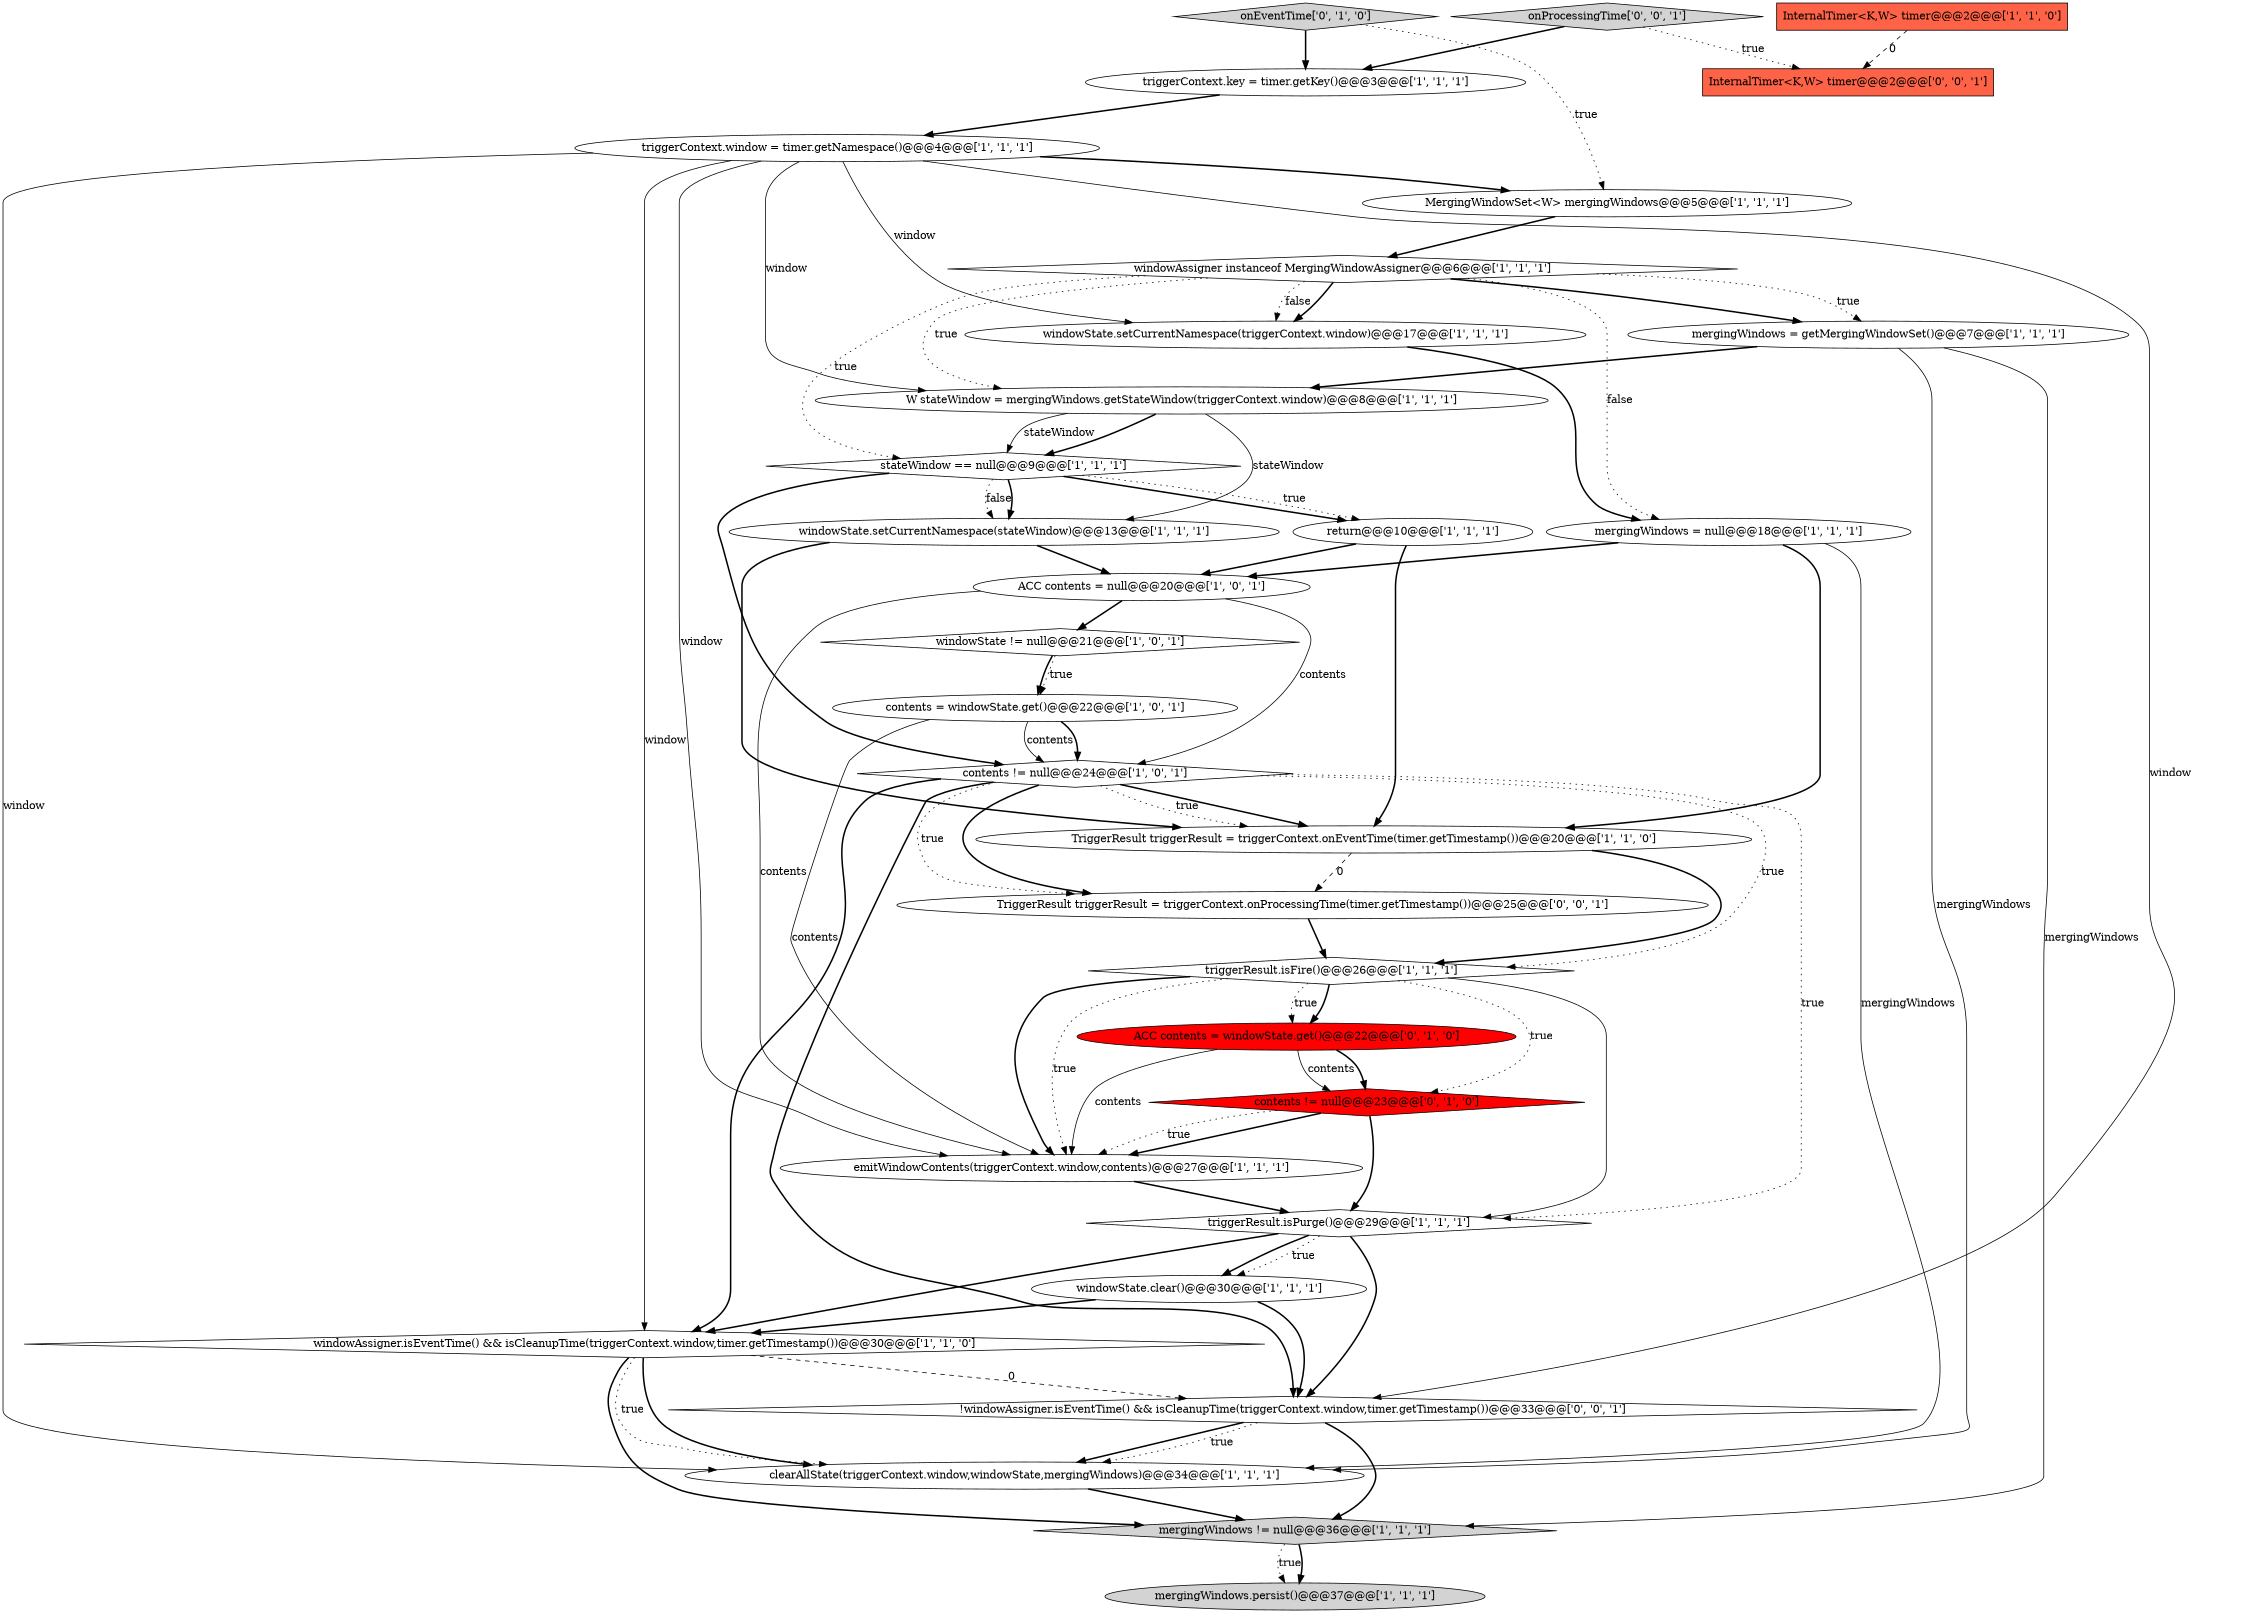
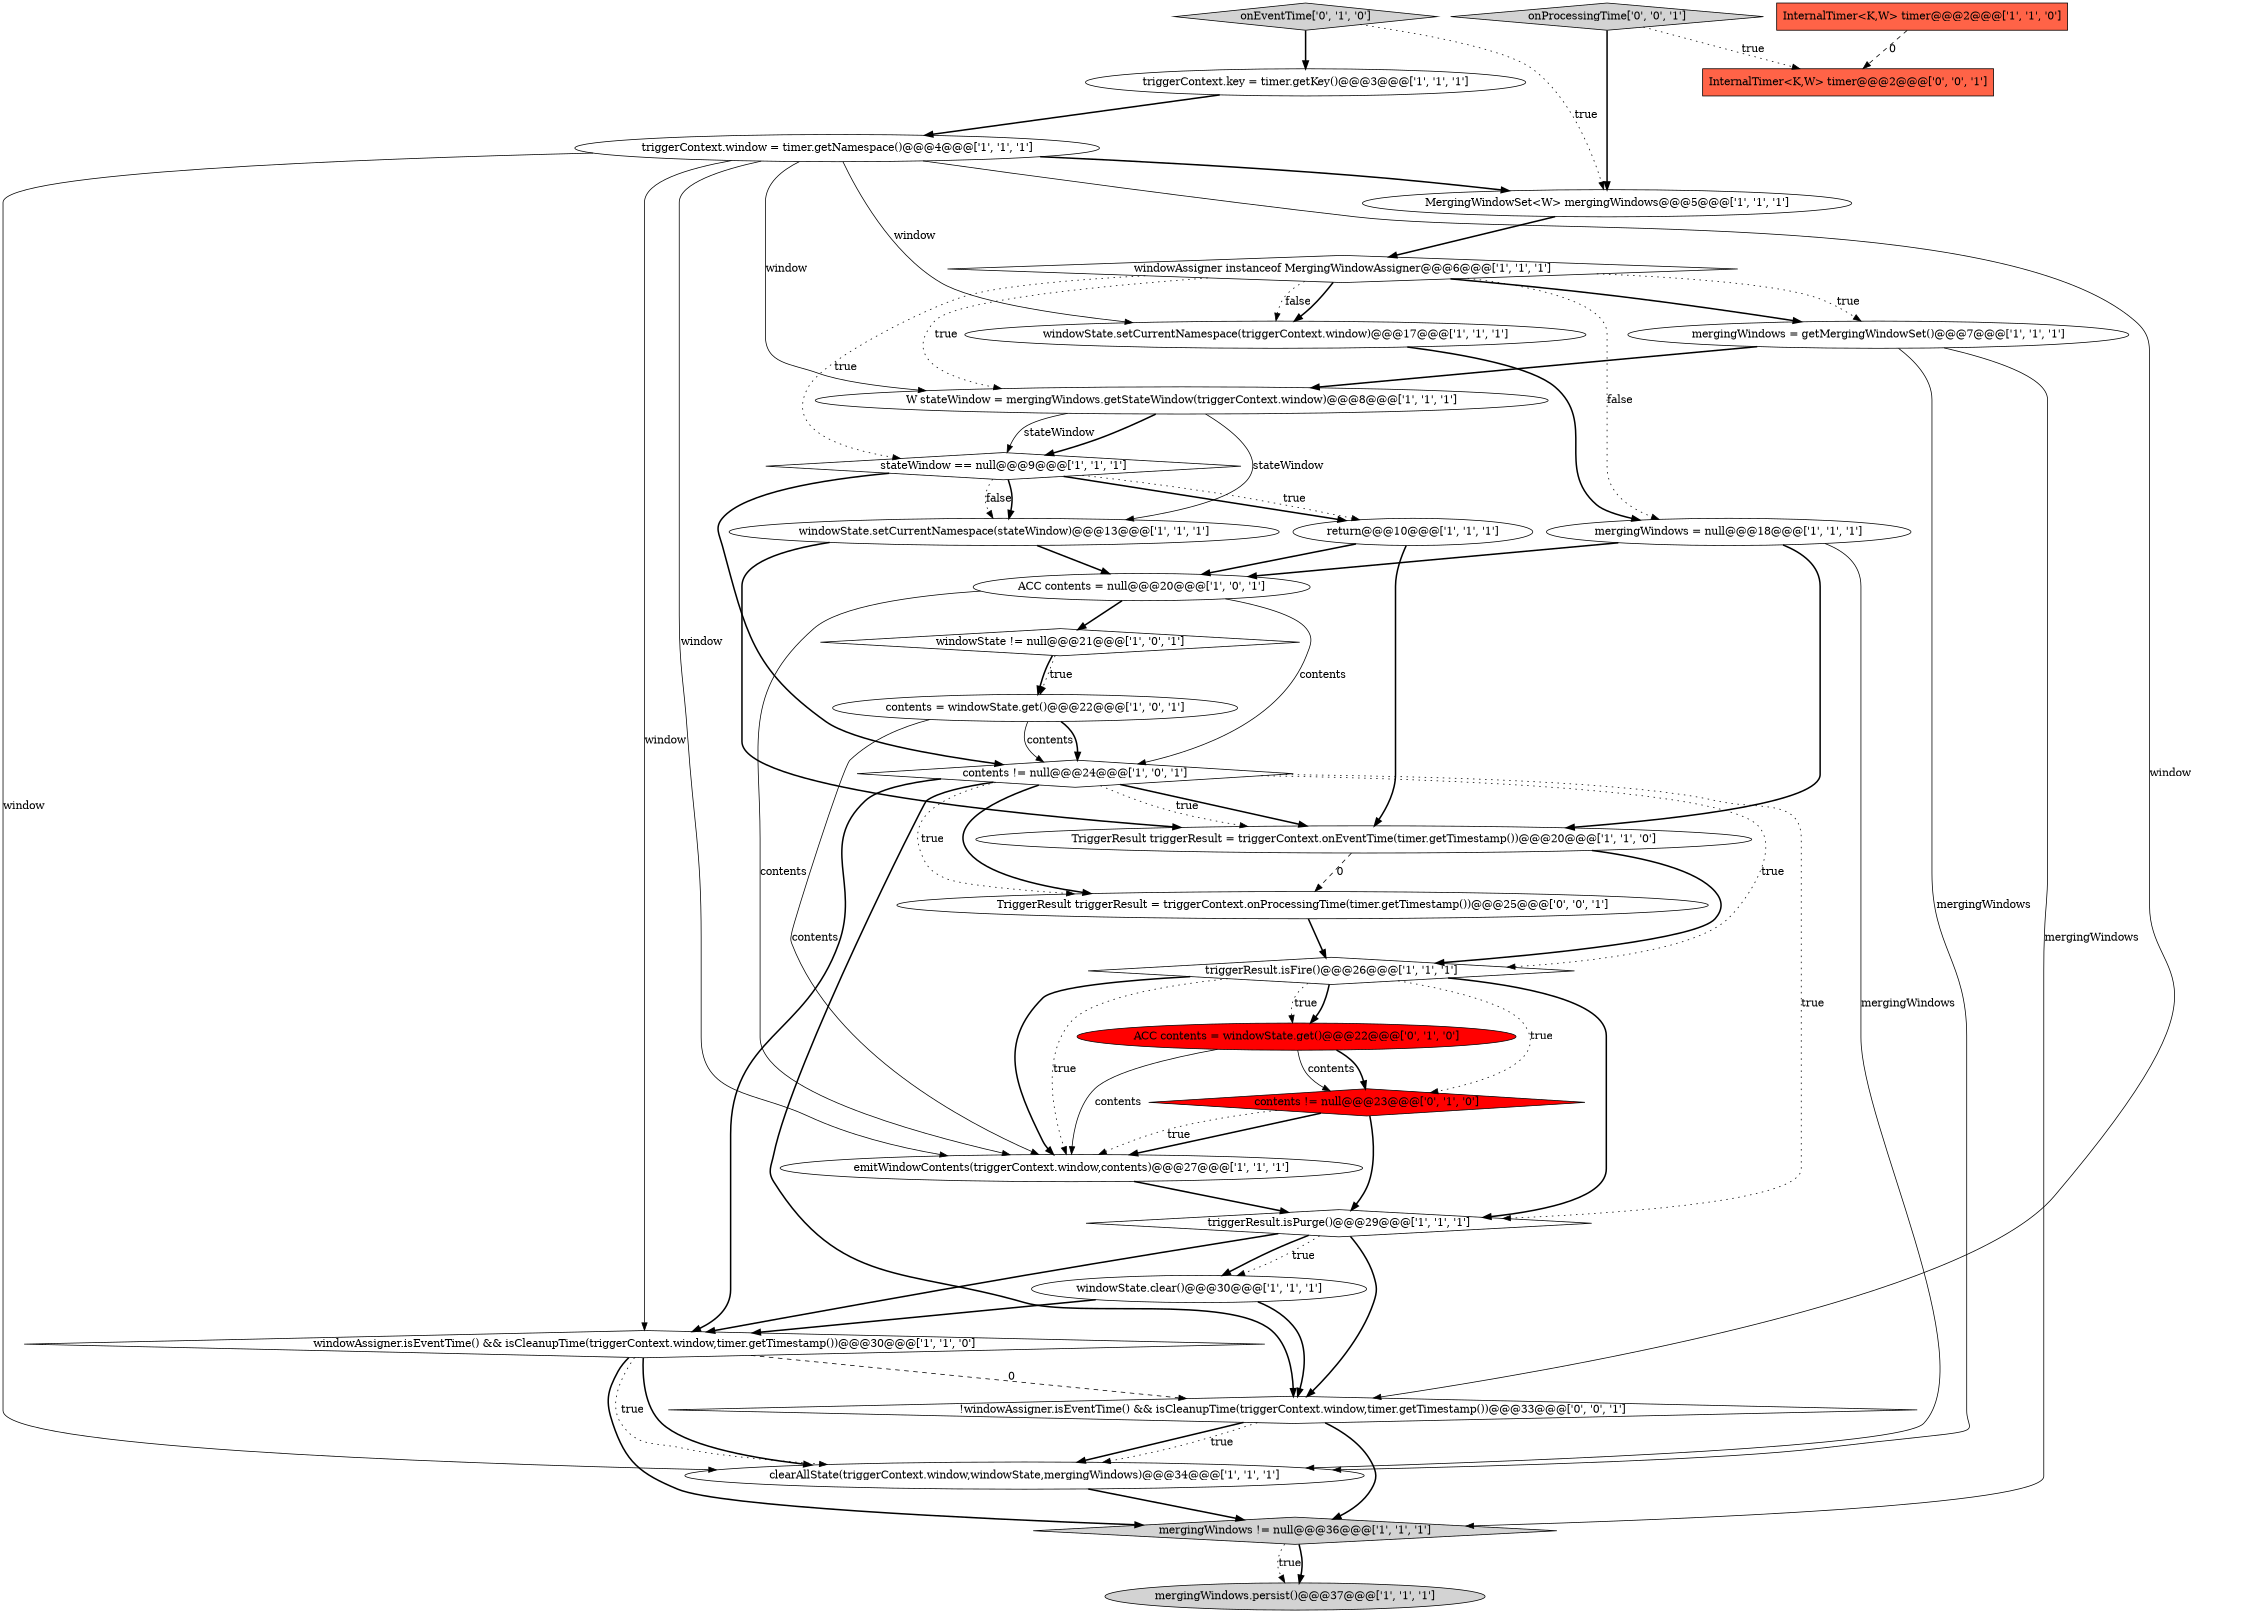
(1458, 49) -> (1607, 106)
(1606, 1080) -> (1606, 1080)
